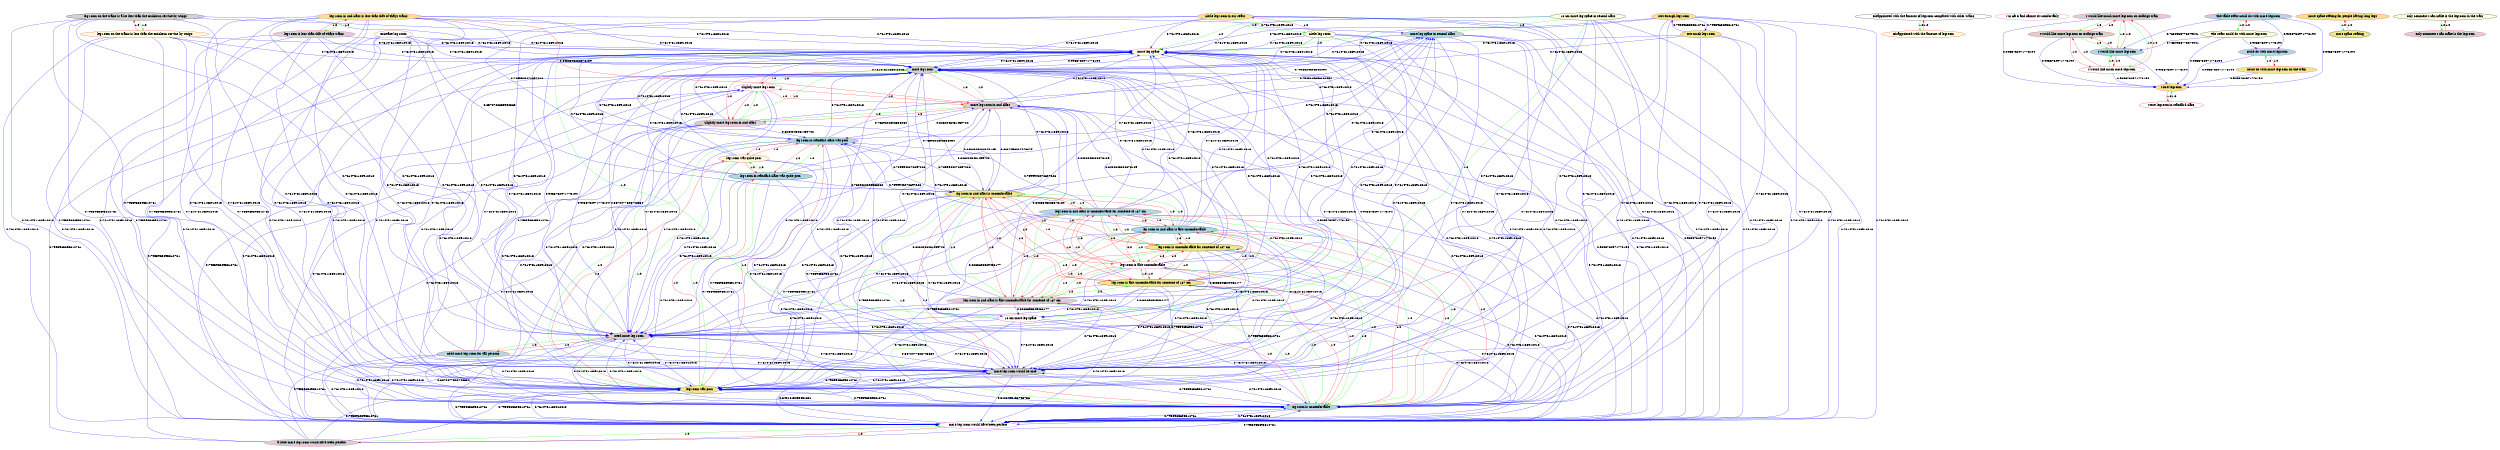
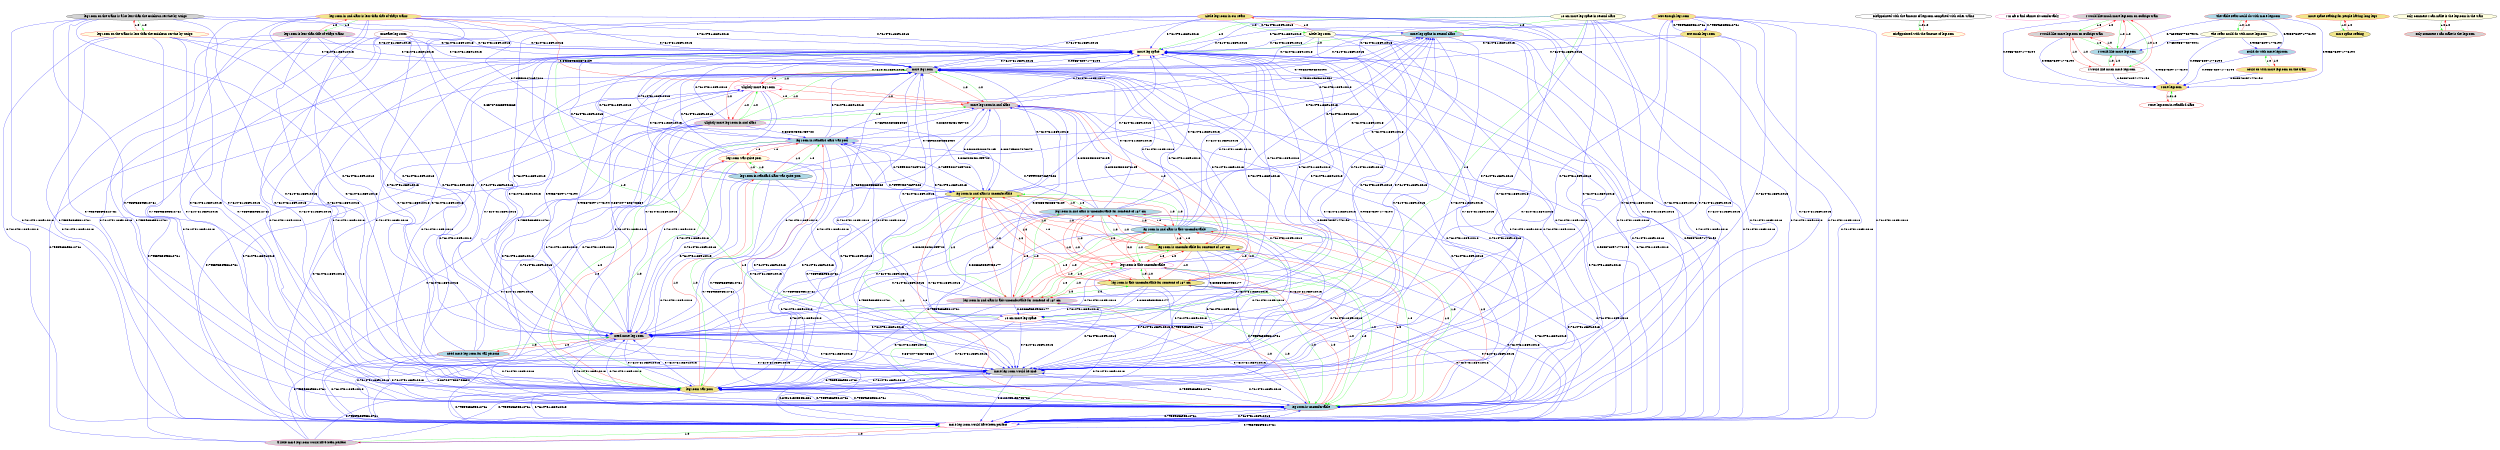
(868, 117) -> (1124, 159)
none -> (1000, 406)
